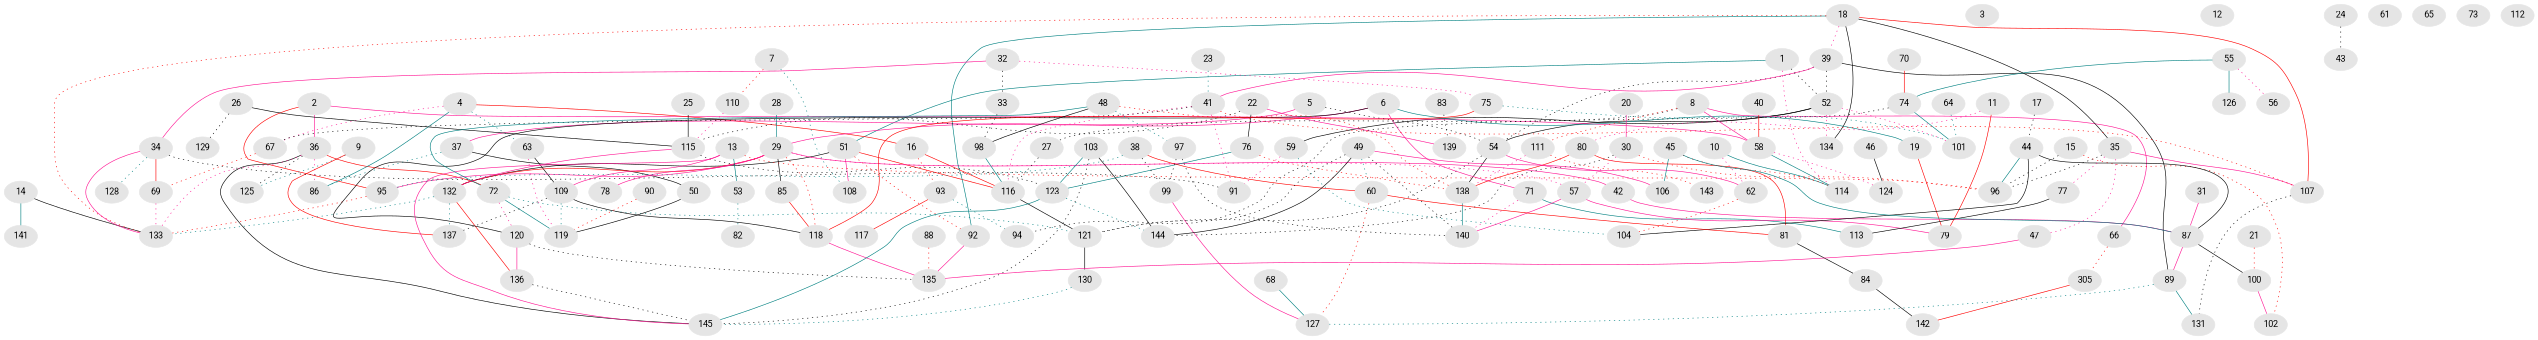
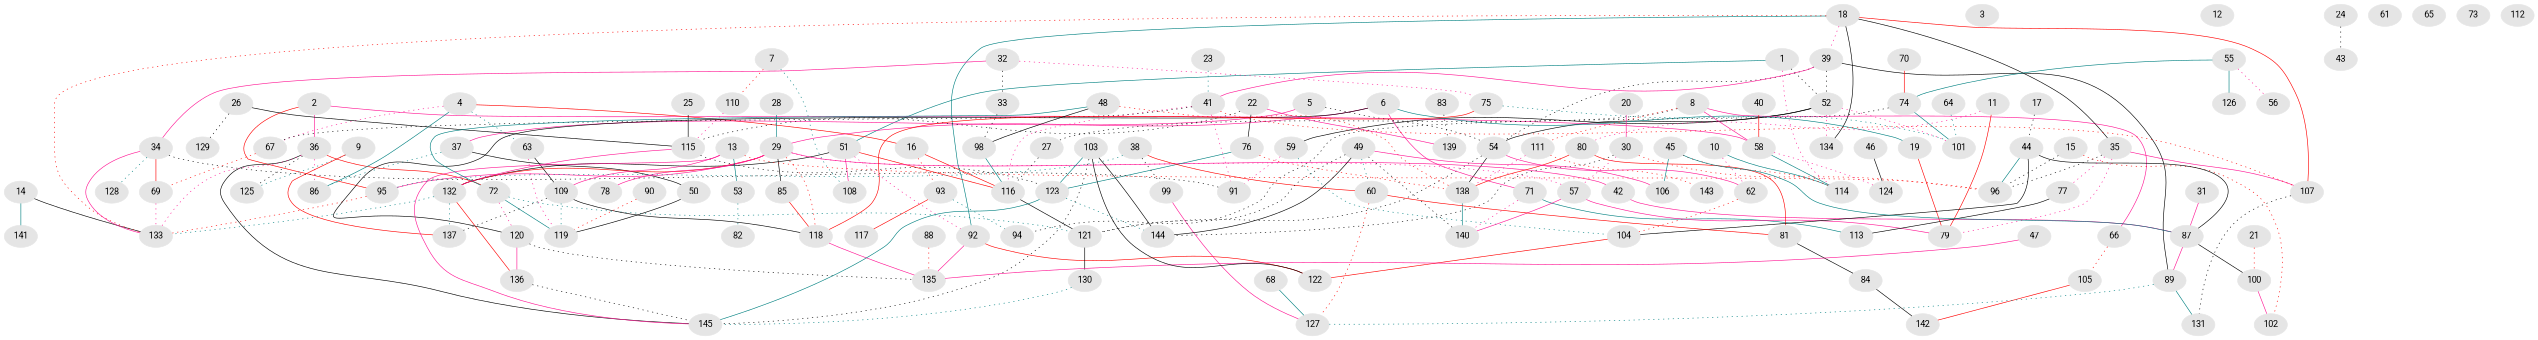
(1179, 148) -> none
(906, 195) -> (906, 195)
(2099, 210) -> (2049, 214)
none -> (1315, 281)
(2085, 281) -> (2085, 281)
